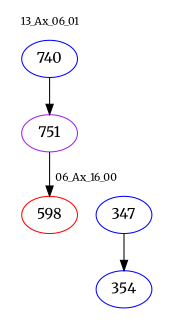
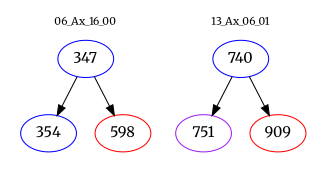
none -> (278, 133)
(50, 175) -> (102, 91)
